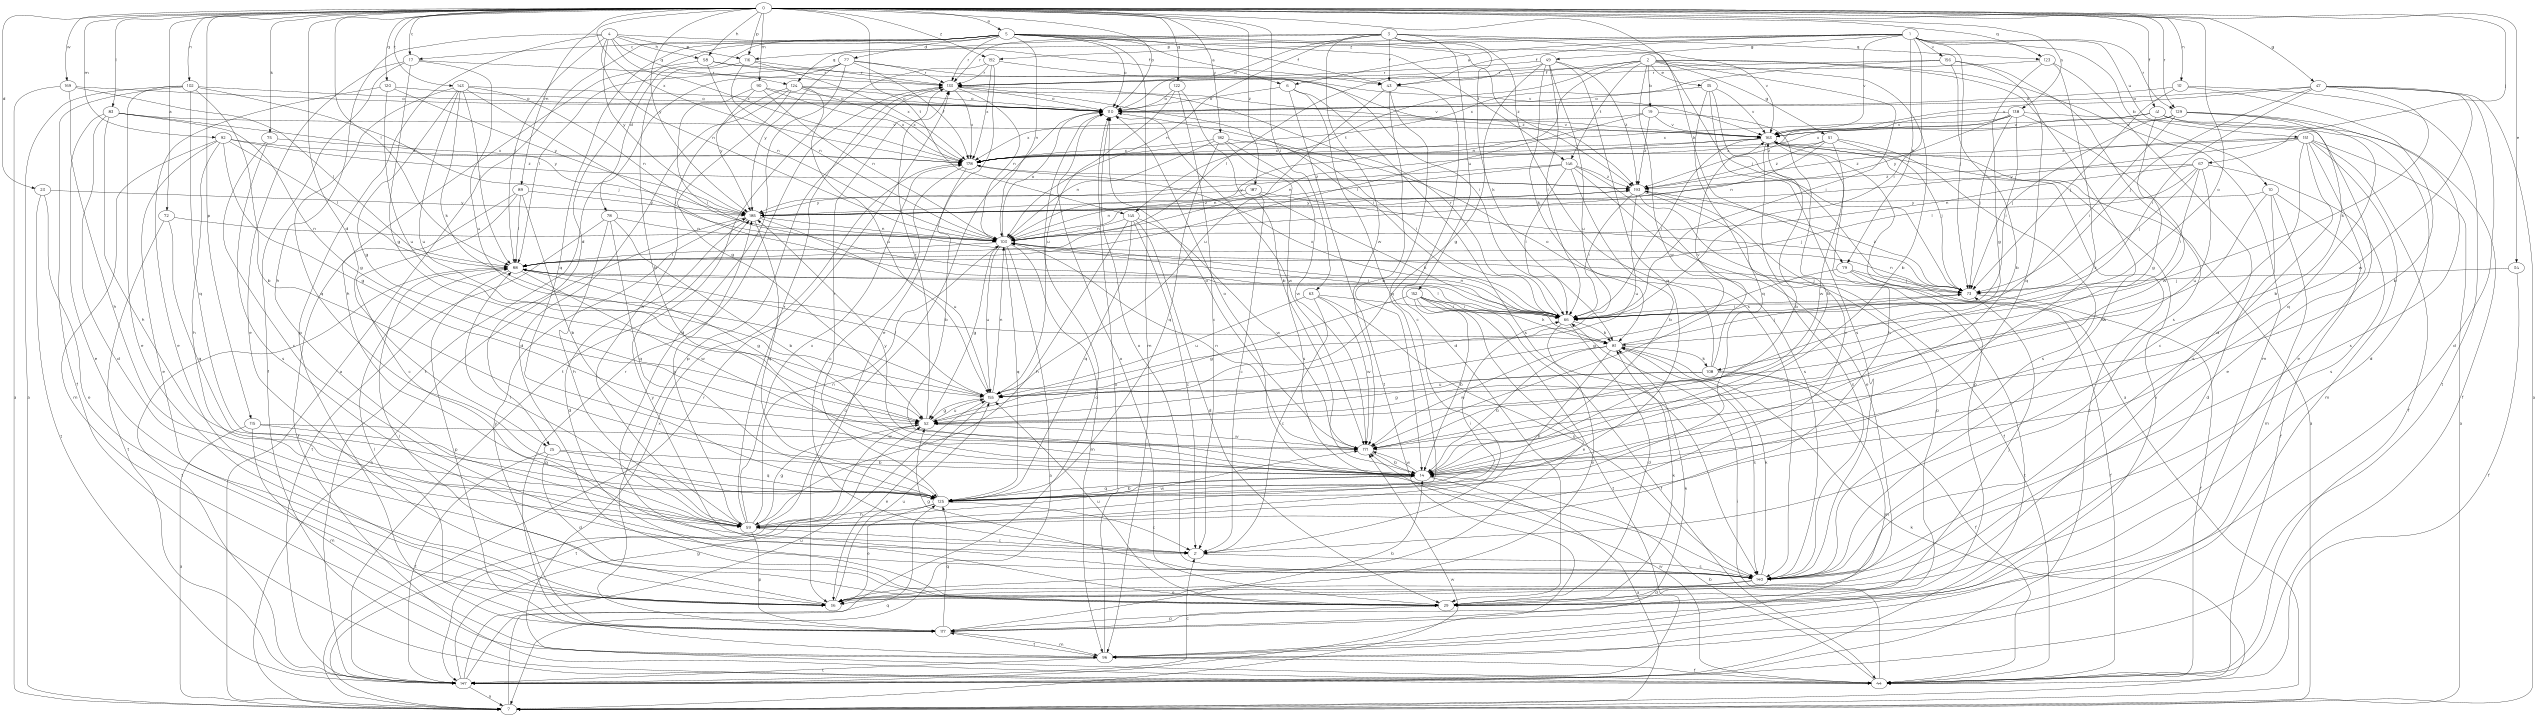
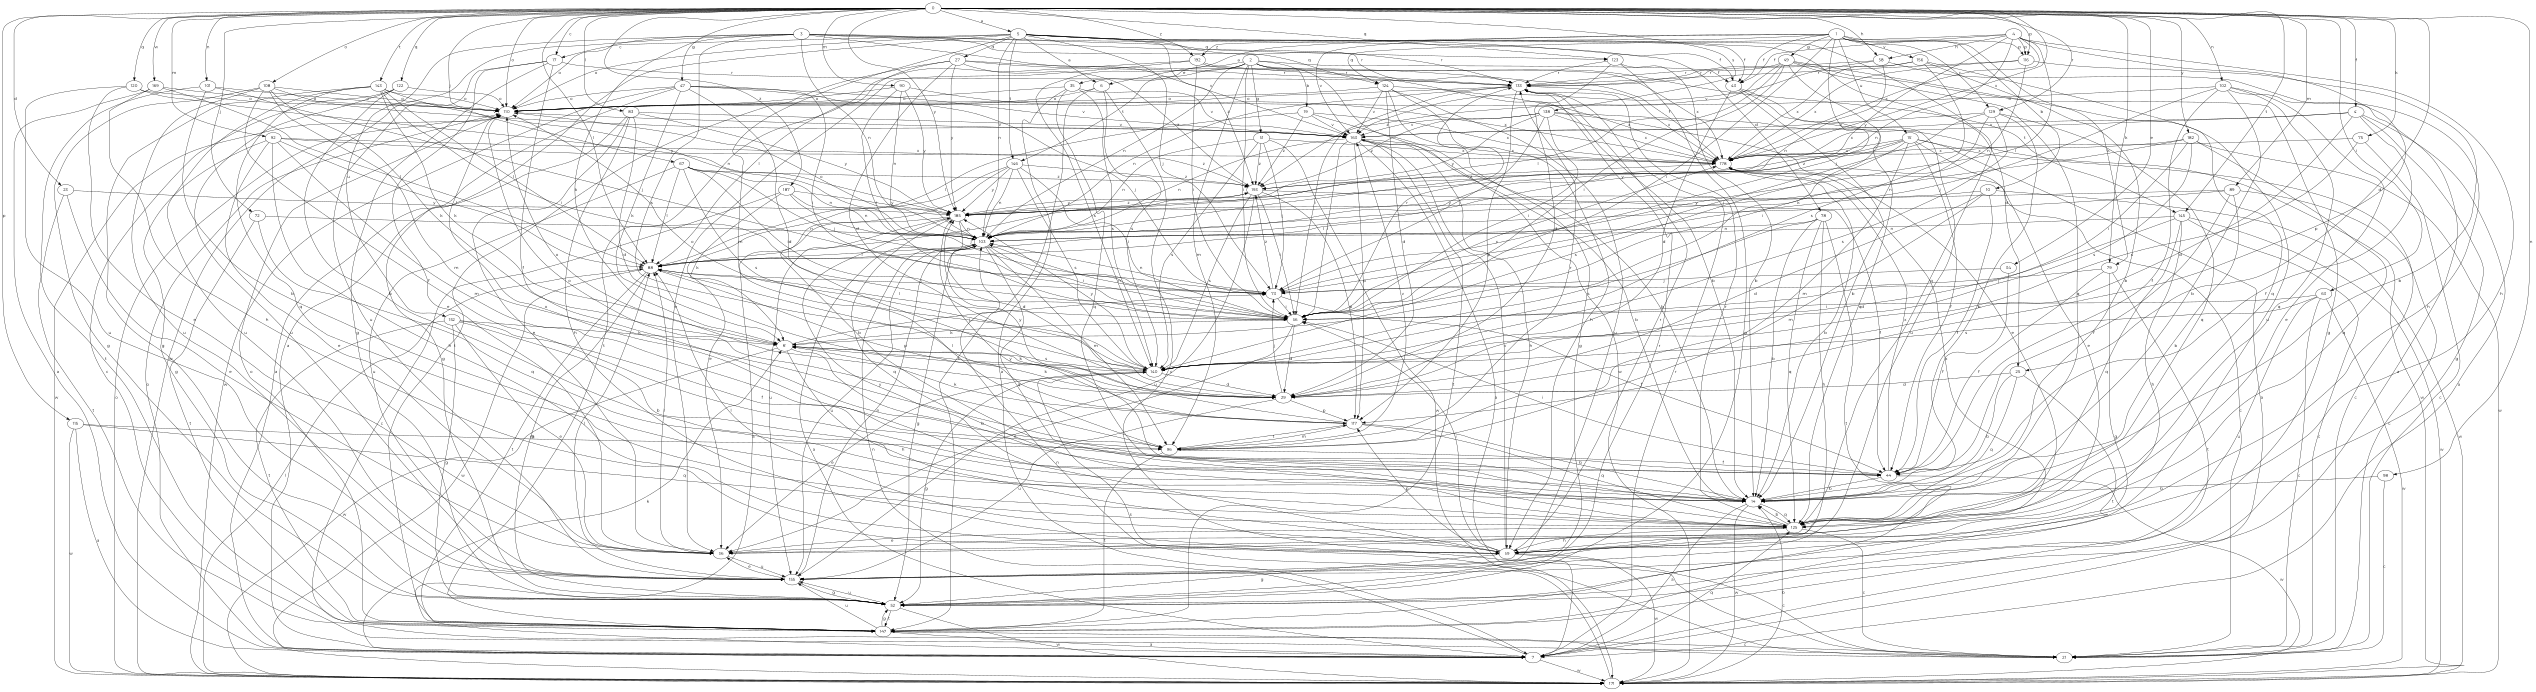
(171, 112) -> (221, 112)
(2096, 268) -> (1756, 281)
(1461, 307) -> none
none -> (1494, 308)
(1666, 350) -> (498, 268)
(858, 373) -> (1042, 565)
none -> (2386, 476)
none -> (2210, 581)
none -> (203, 627)
